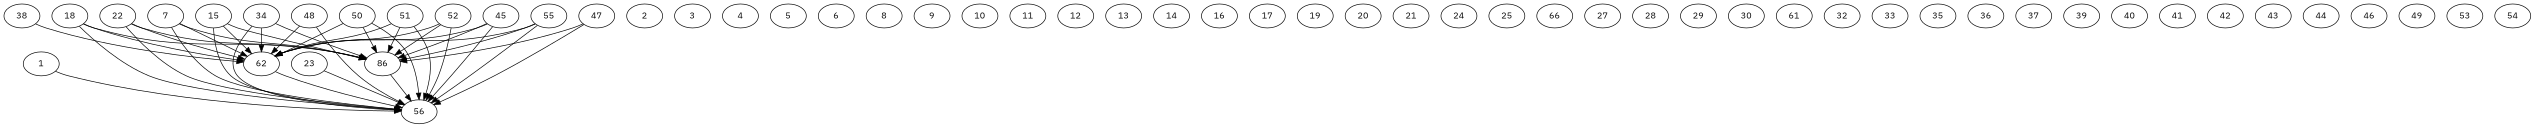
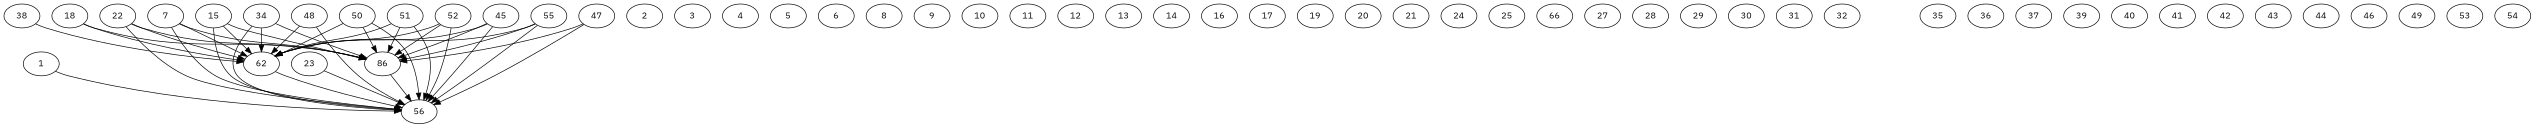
(1794, 16) -> (1794, 16)
(1890, 16) -> none
(228, 93) -> none
